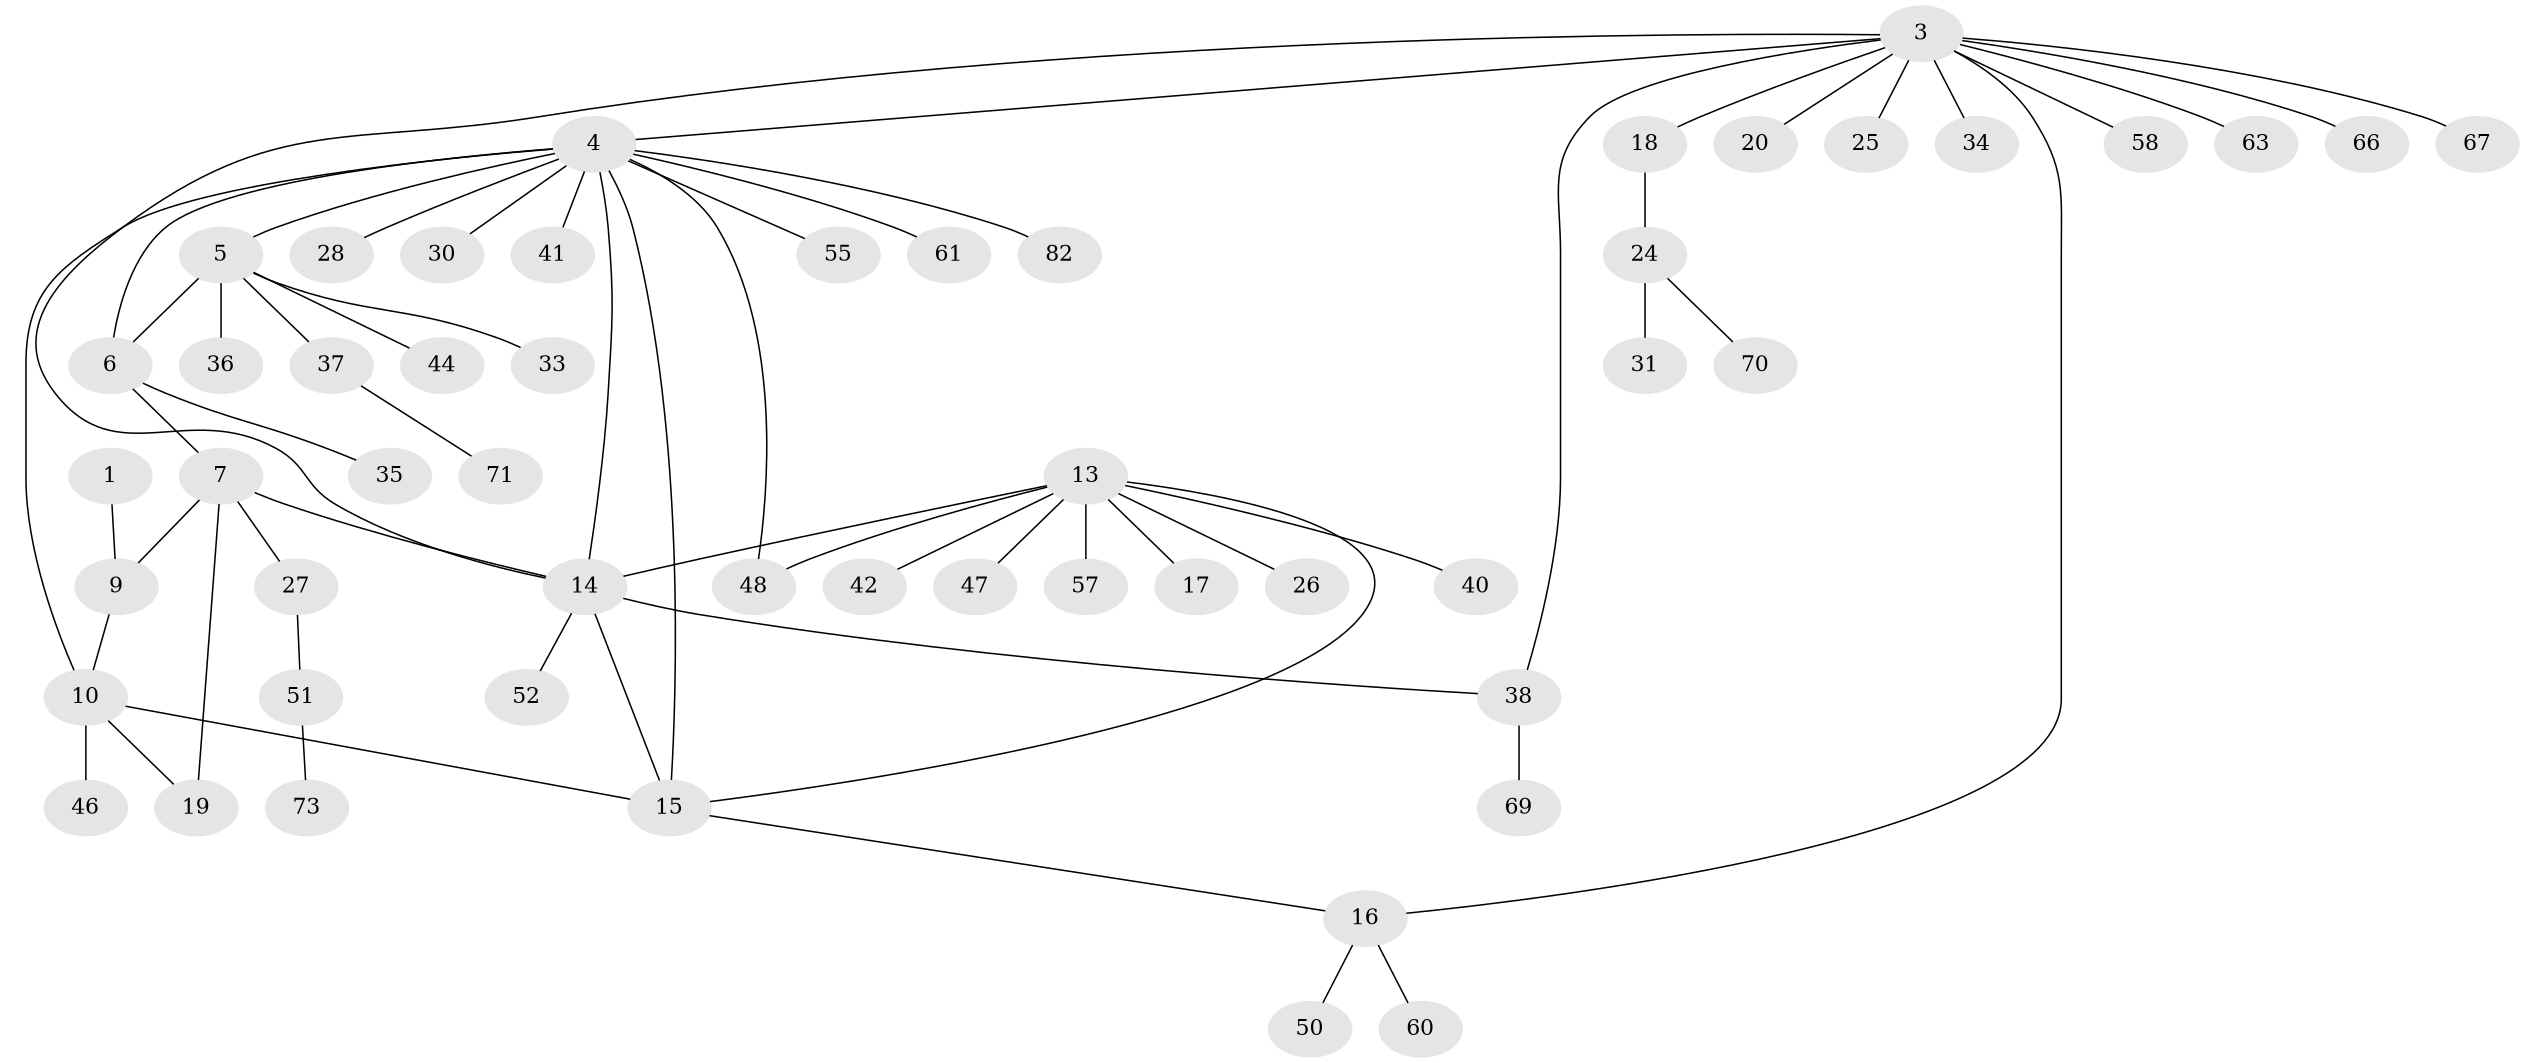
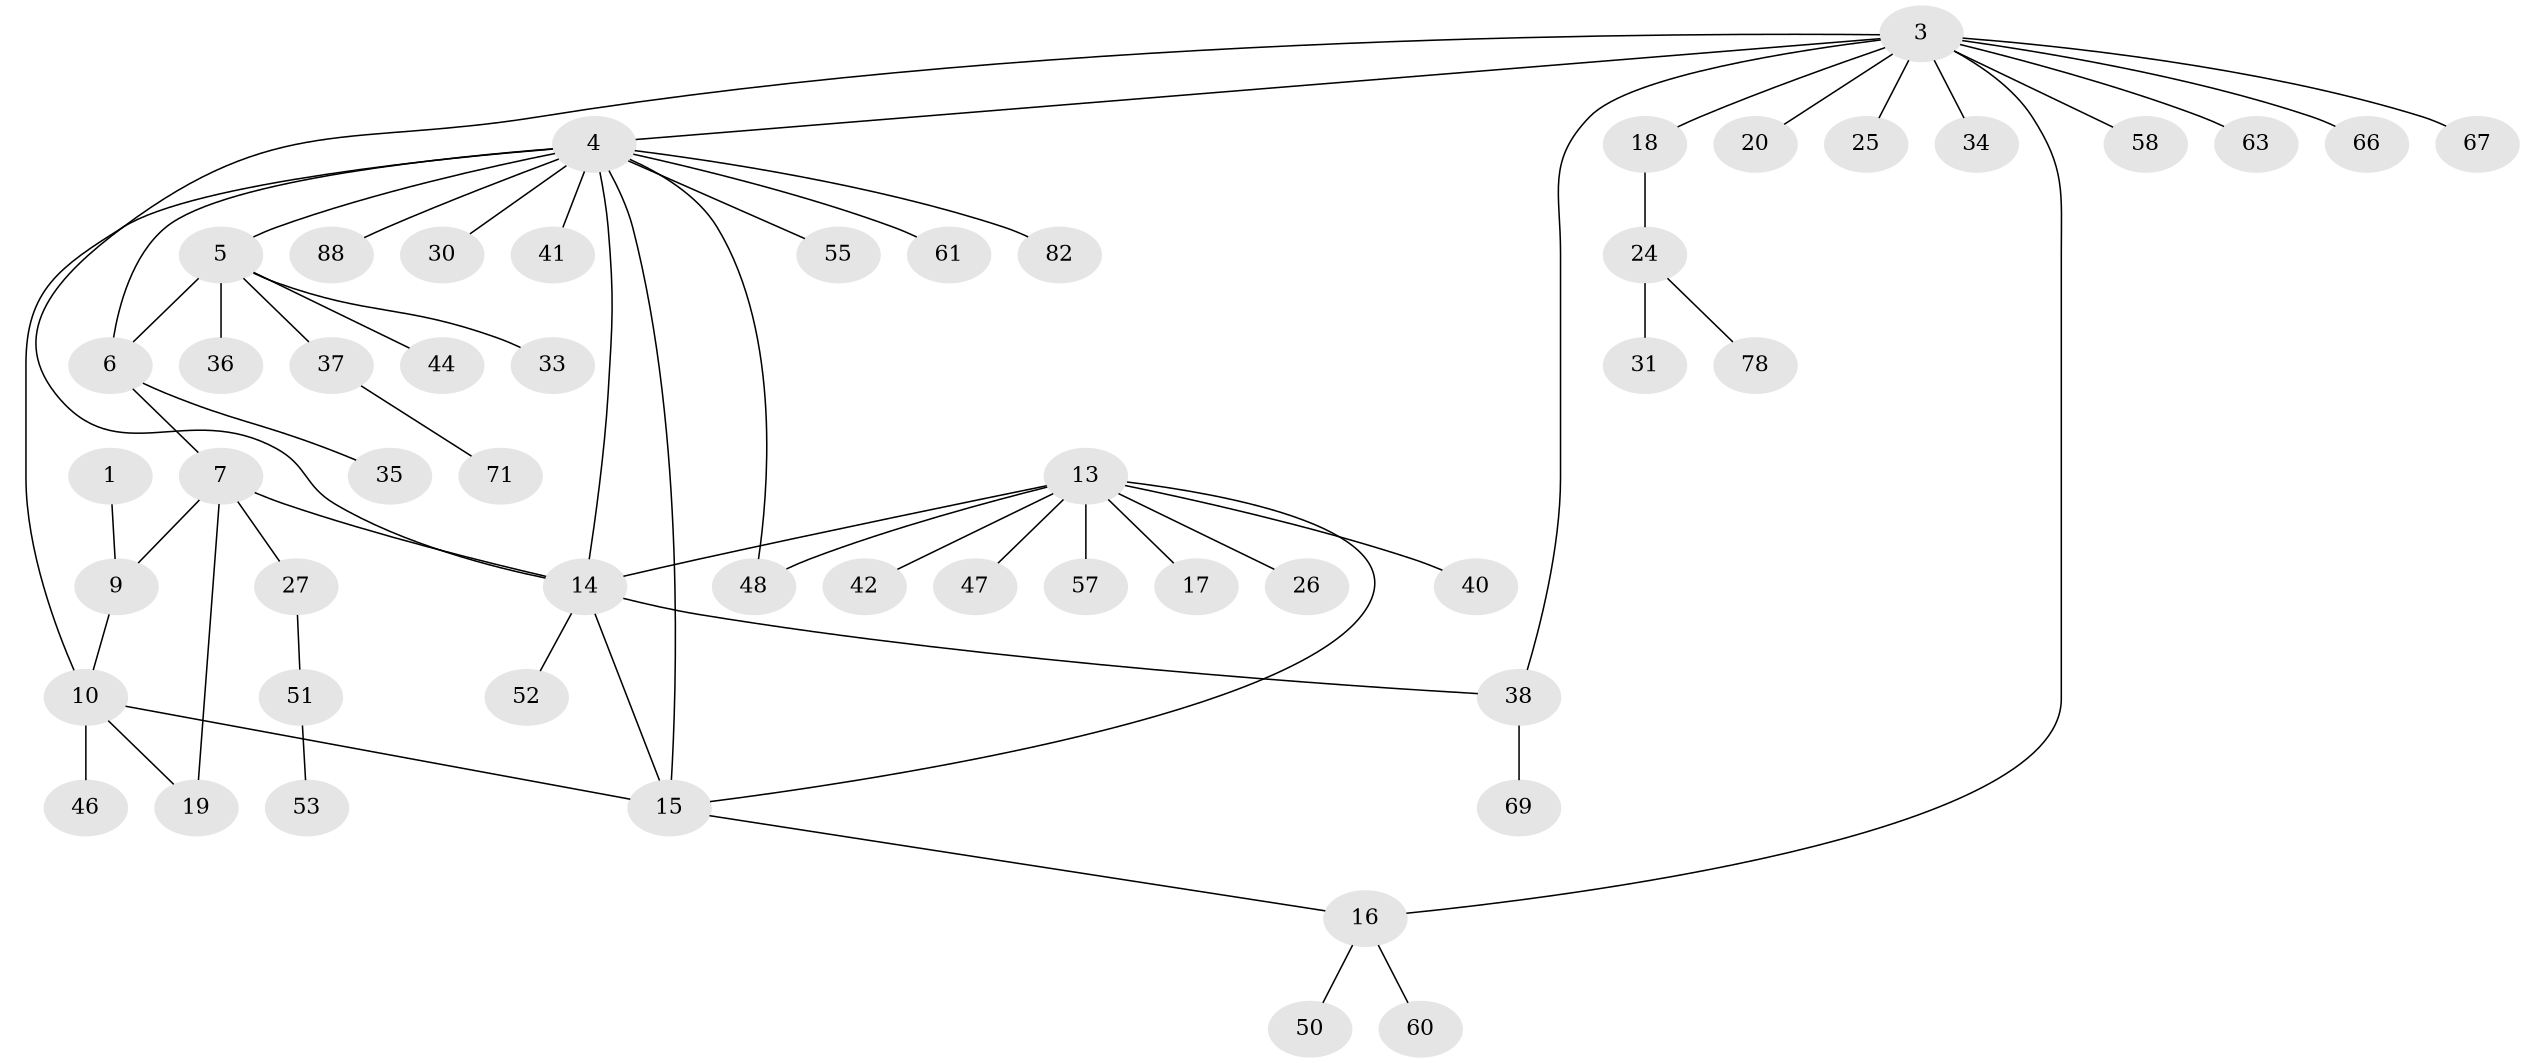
(332, 255) -> (332, 255)
(1756, 366) -> (1756, 366)
(307, 808) -> (307, 808)
